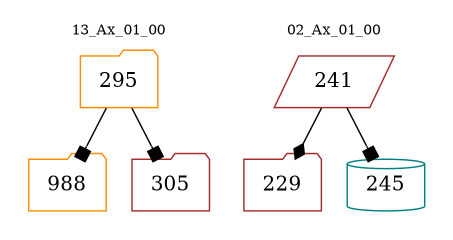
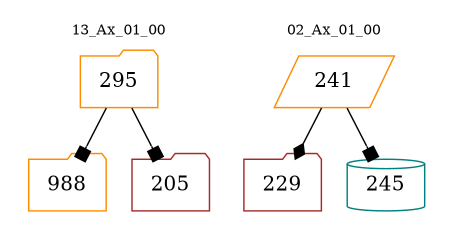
(334, 82) -> (334, 82)
(171, 185) -> (171, 185)
